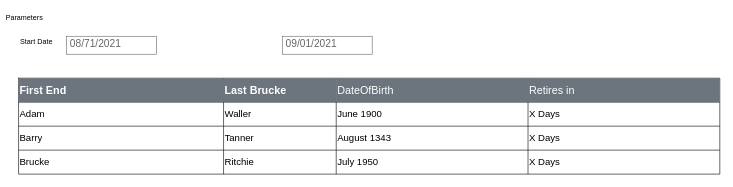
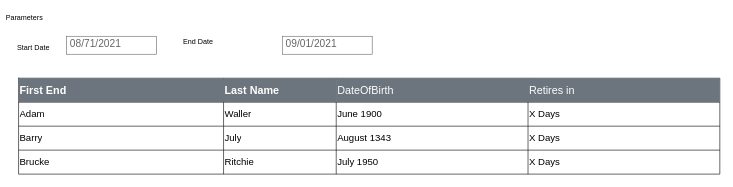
(36, 42) -> (33, 48)
none -> (198, 42)
(257, 90) -> (251, 90)
(241, 138) -> (234, 138)
